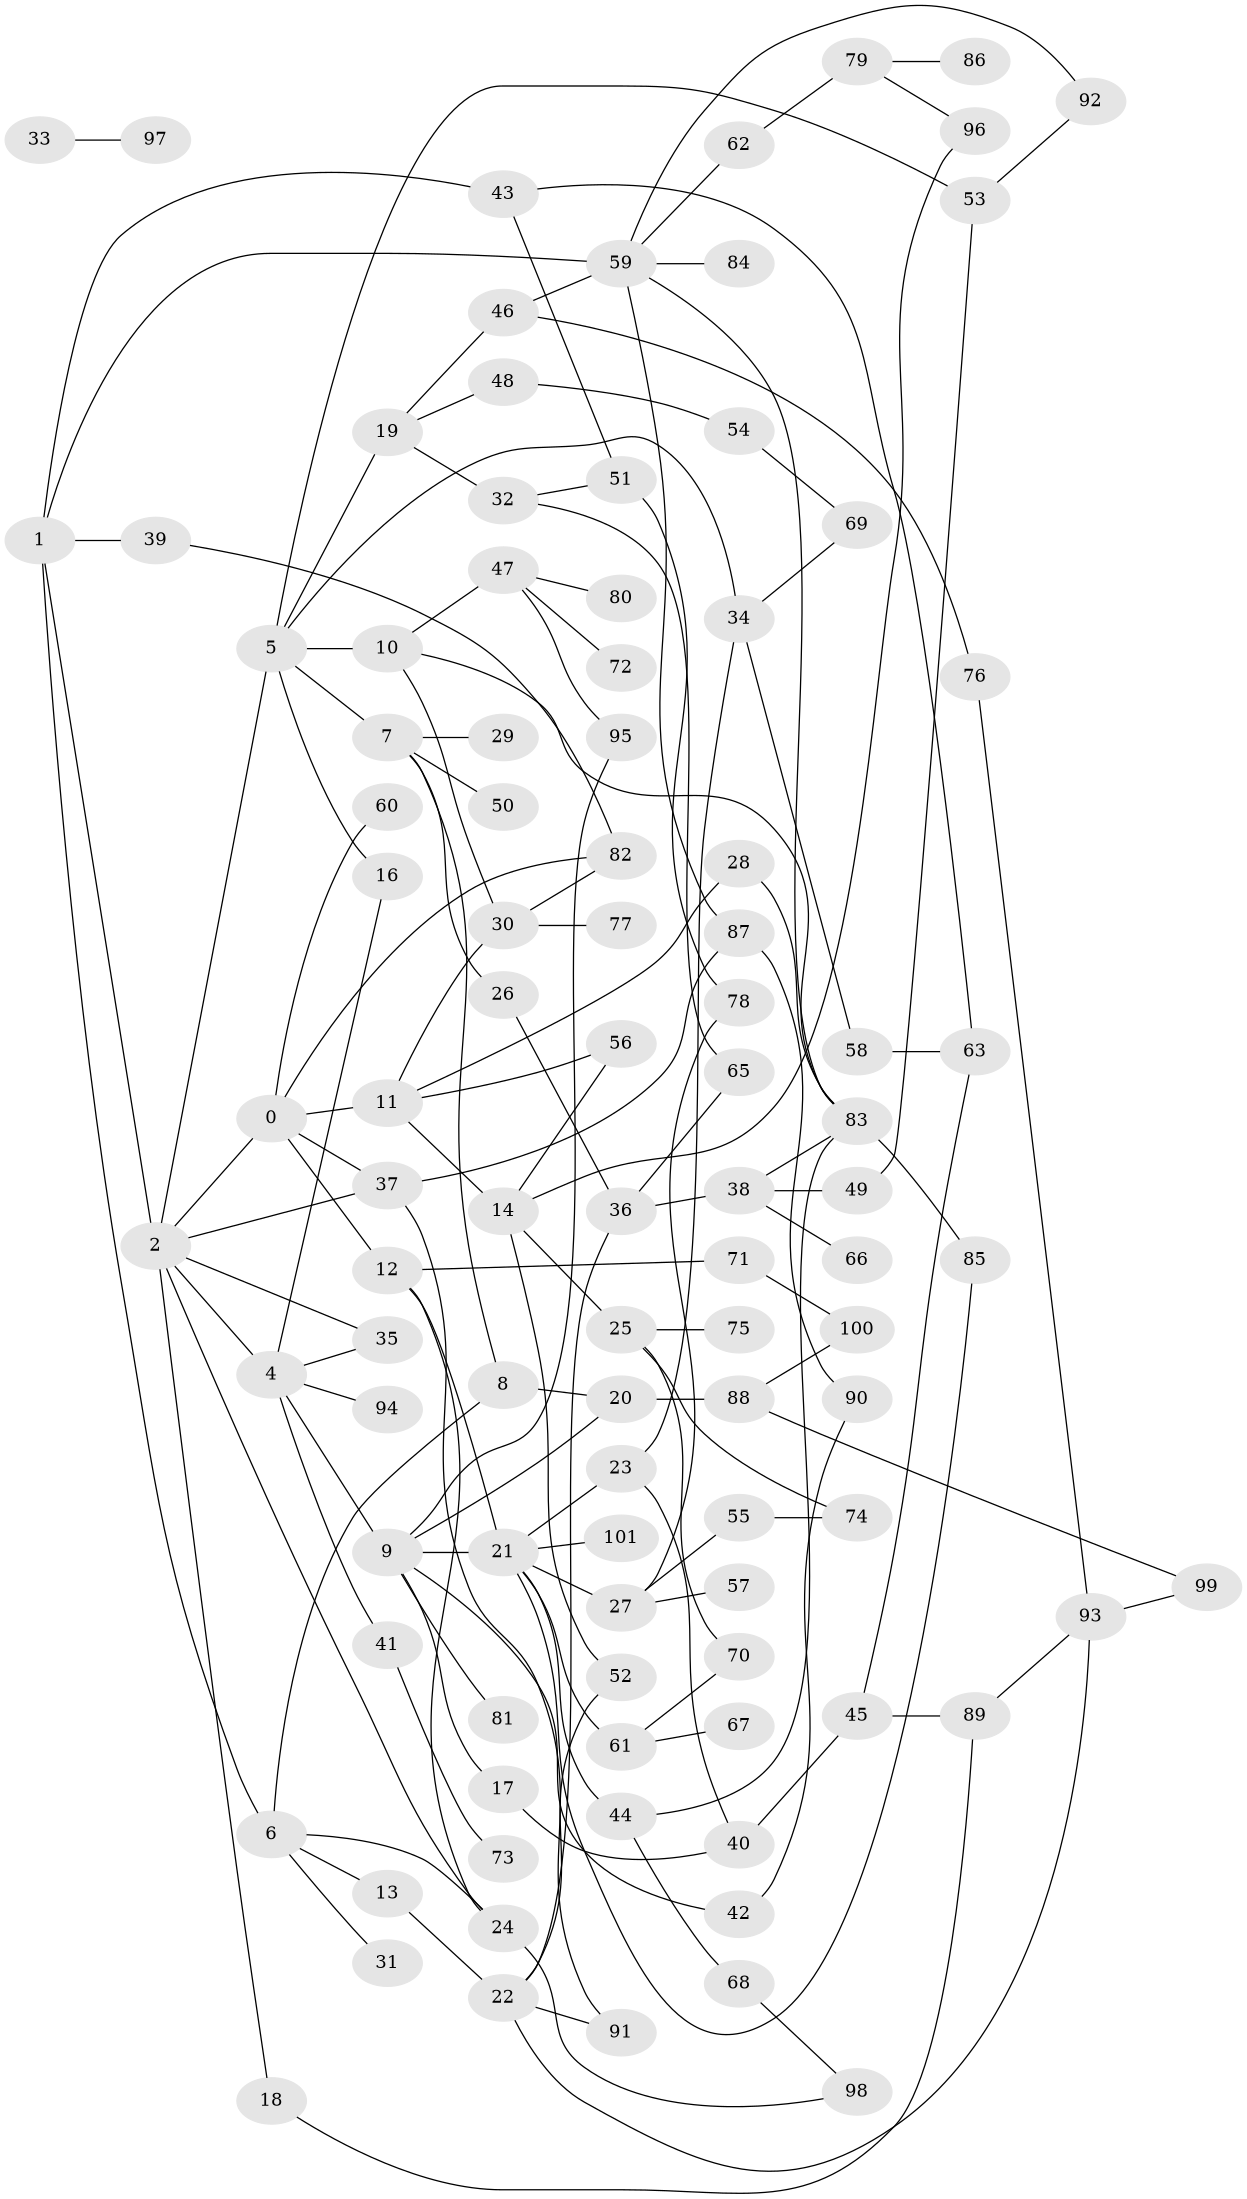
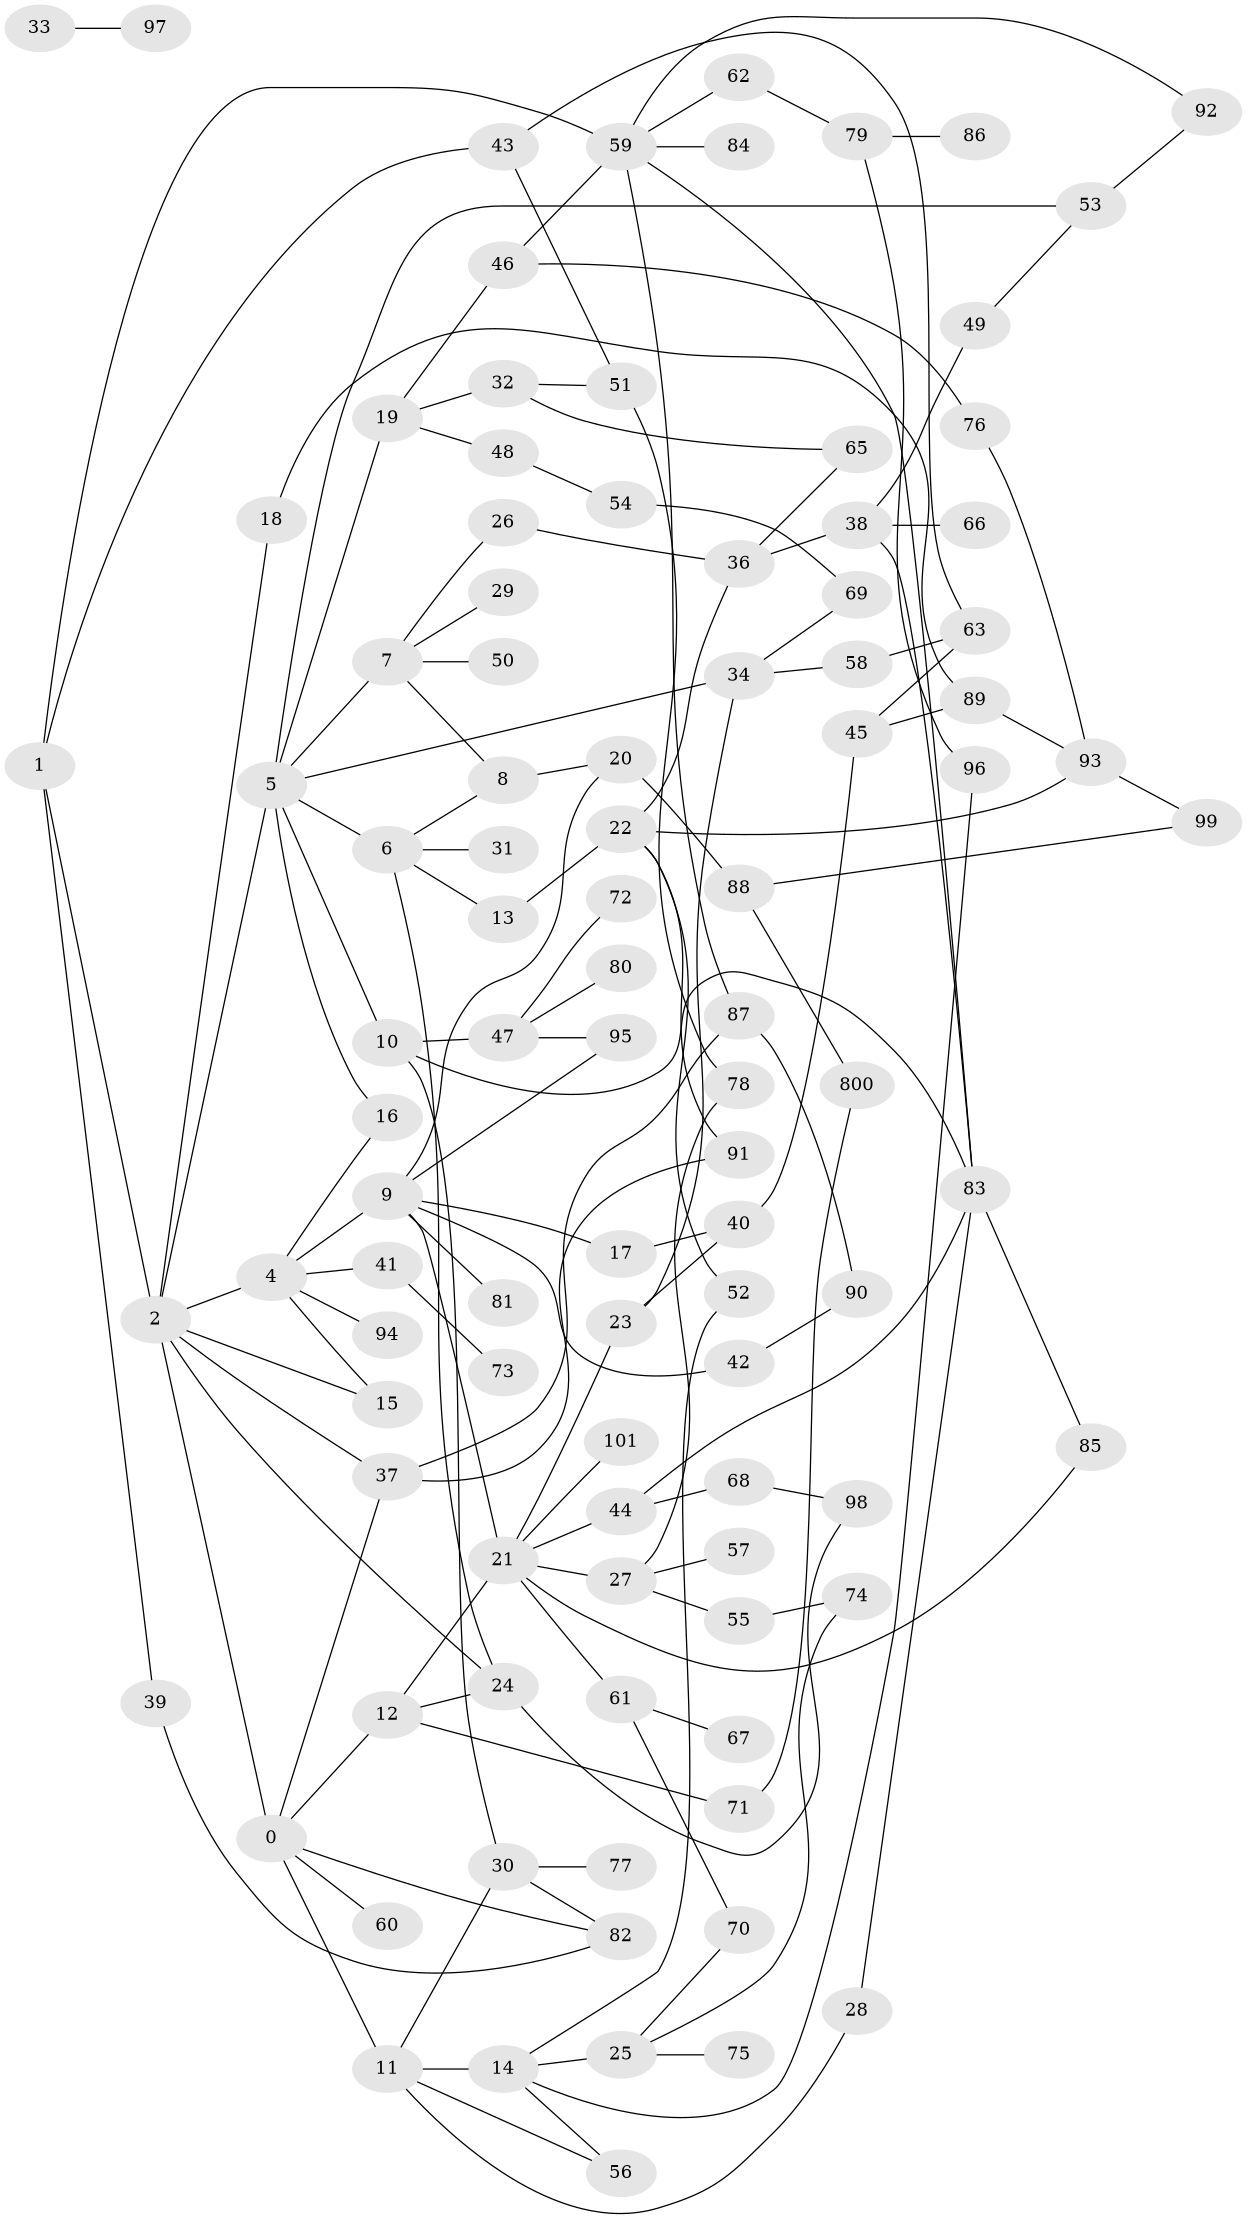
(108, 1197) -> (329, 818)
(857, 1330) -> (857, 1085)
(388, 1340) -> (388, 1405)
